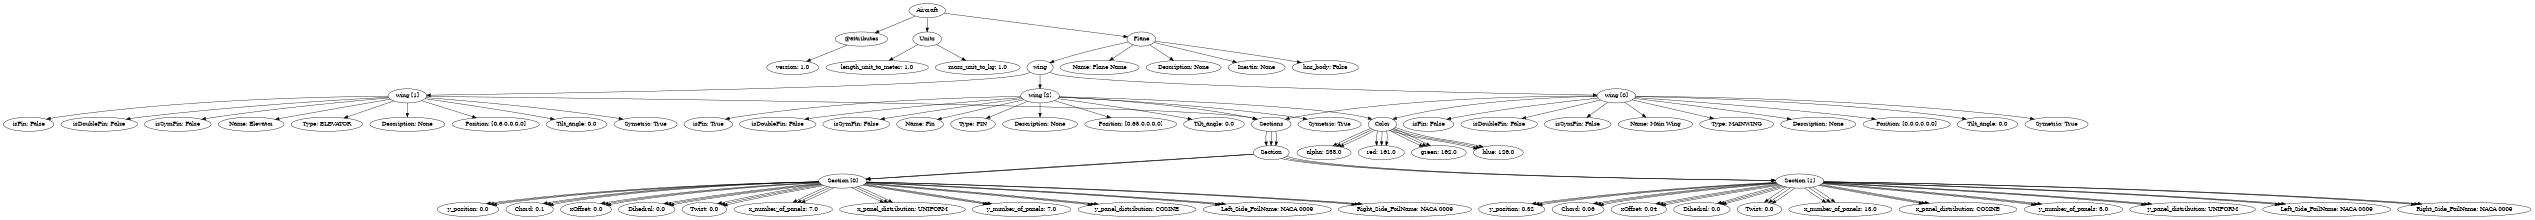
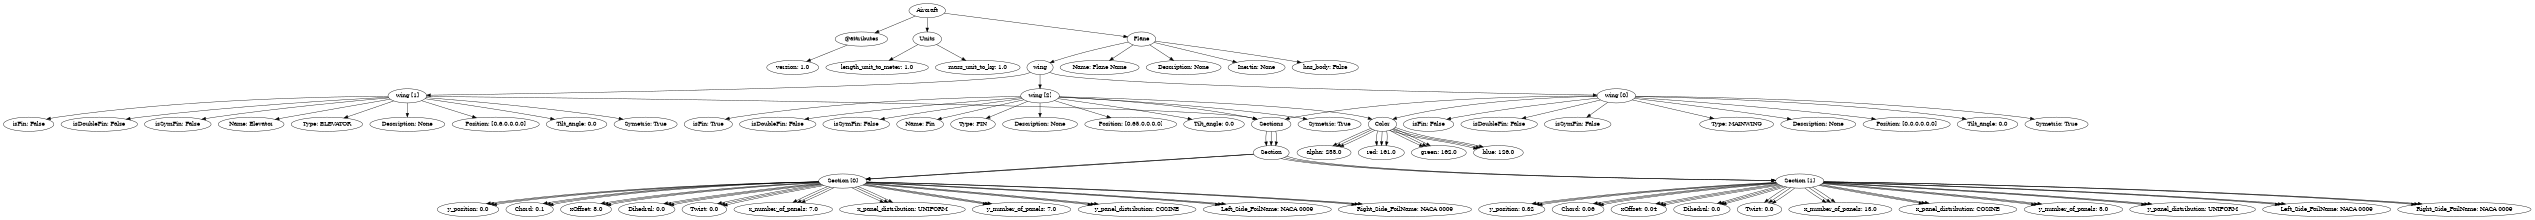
(1655, 124) -> none
(586, 209) -> (586, 209)
